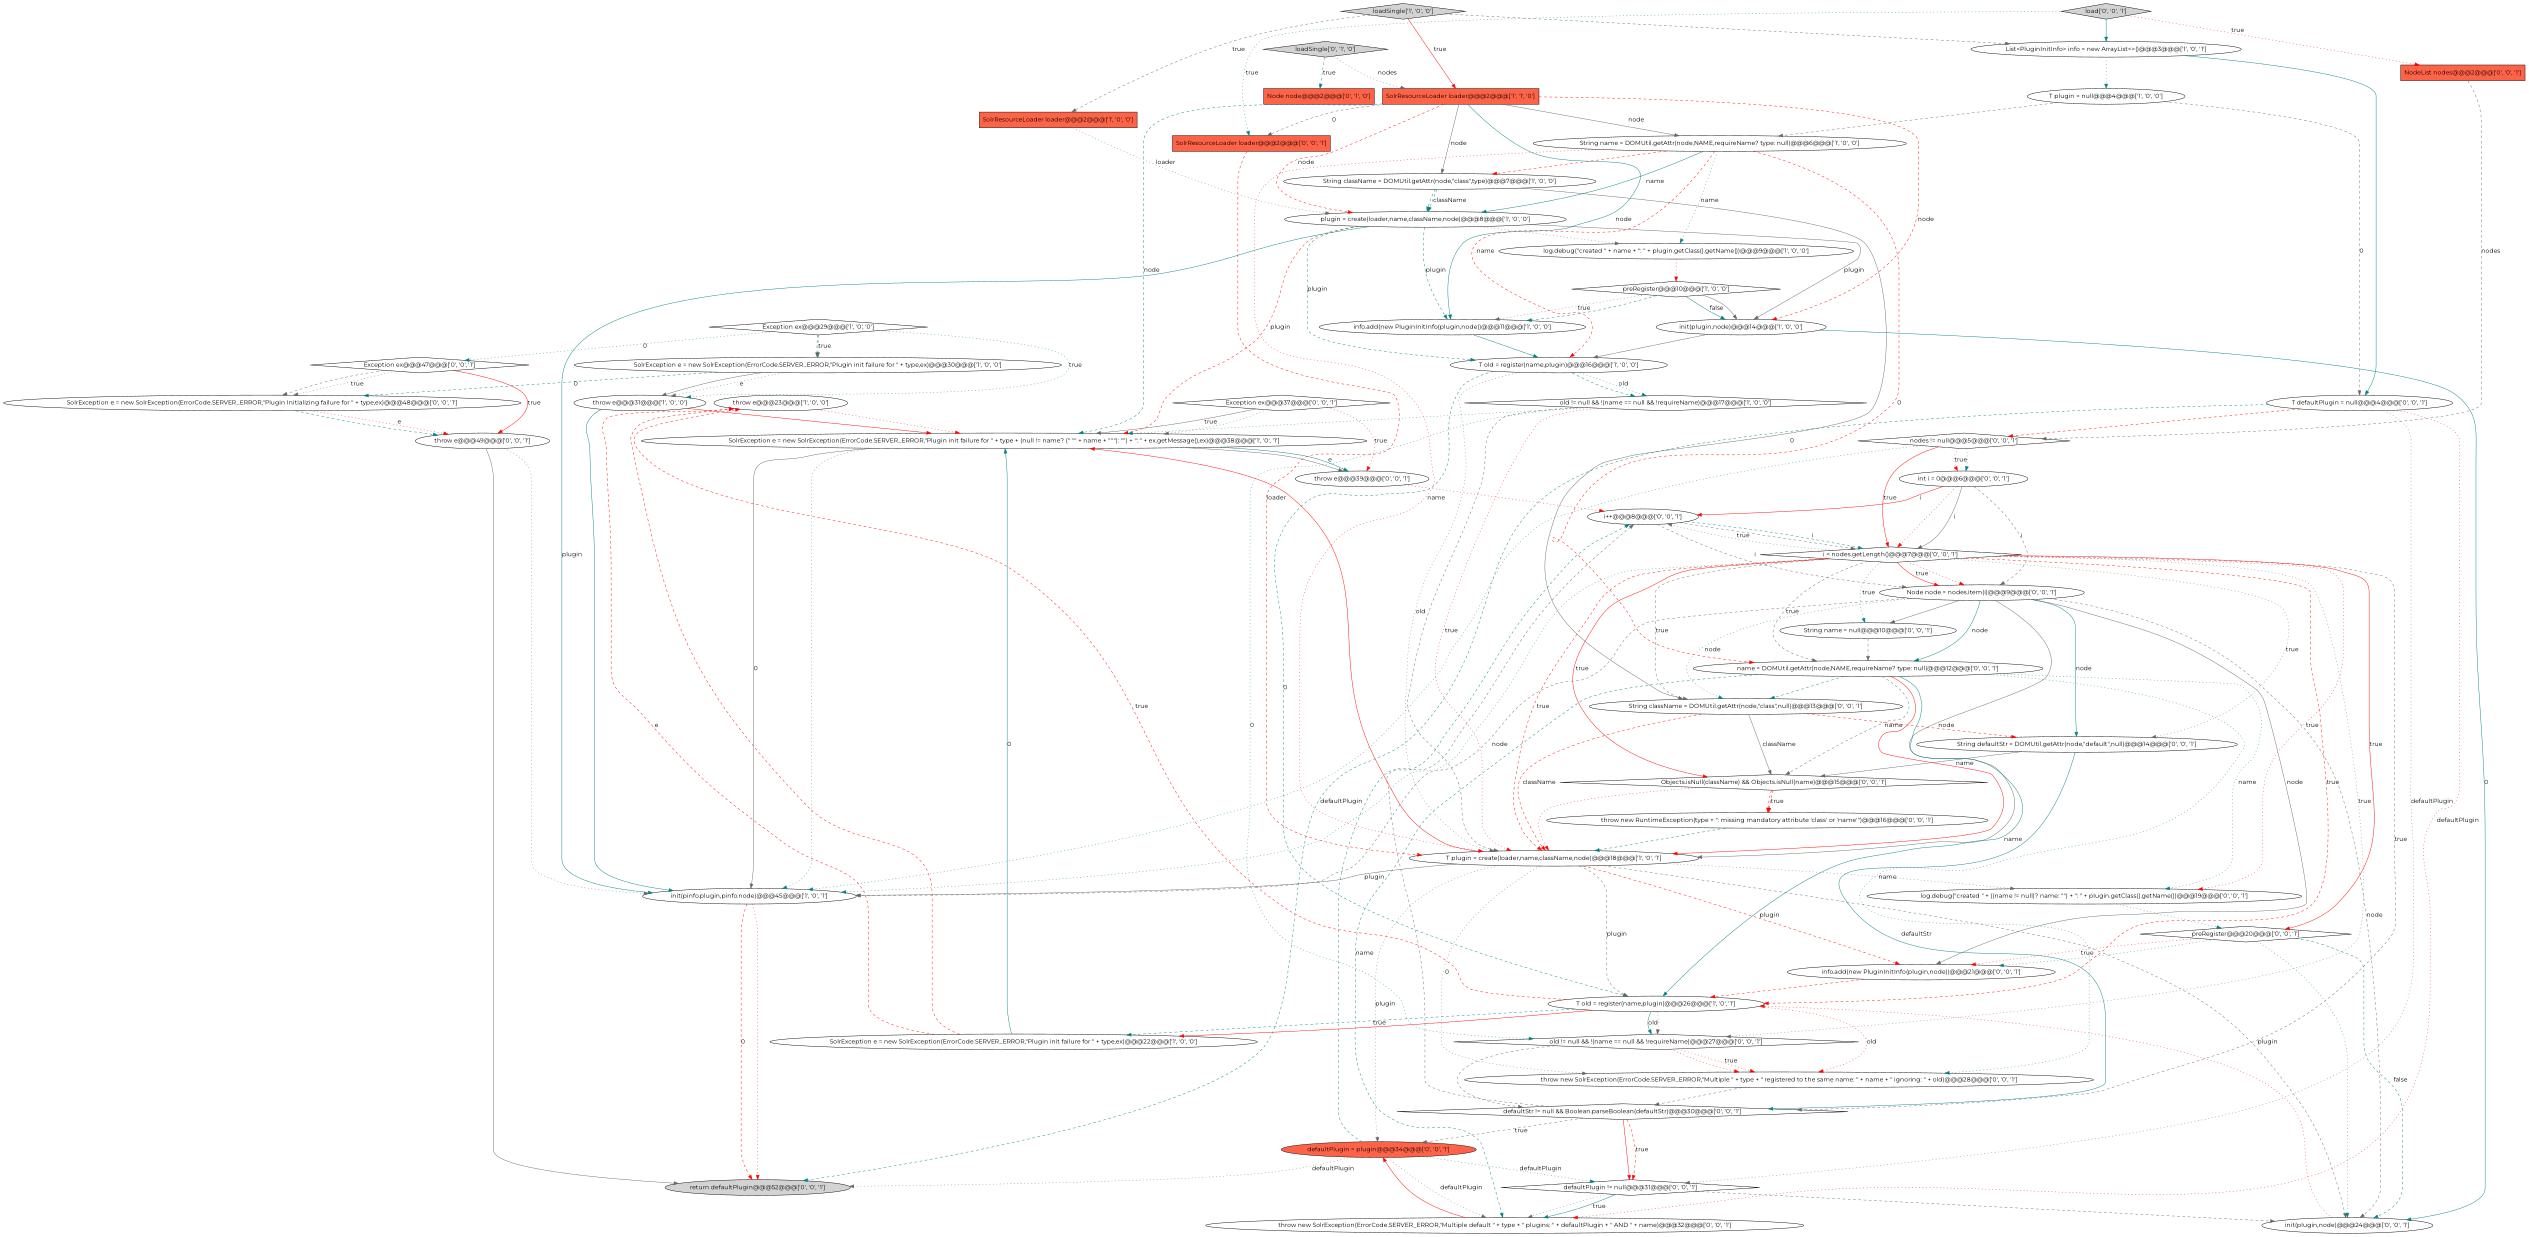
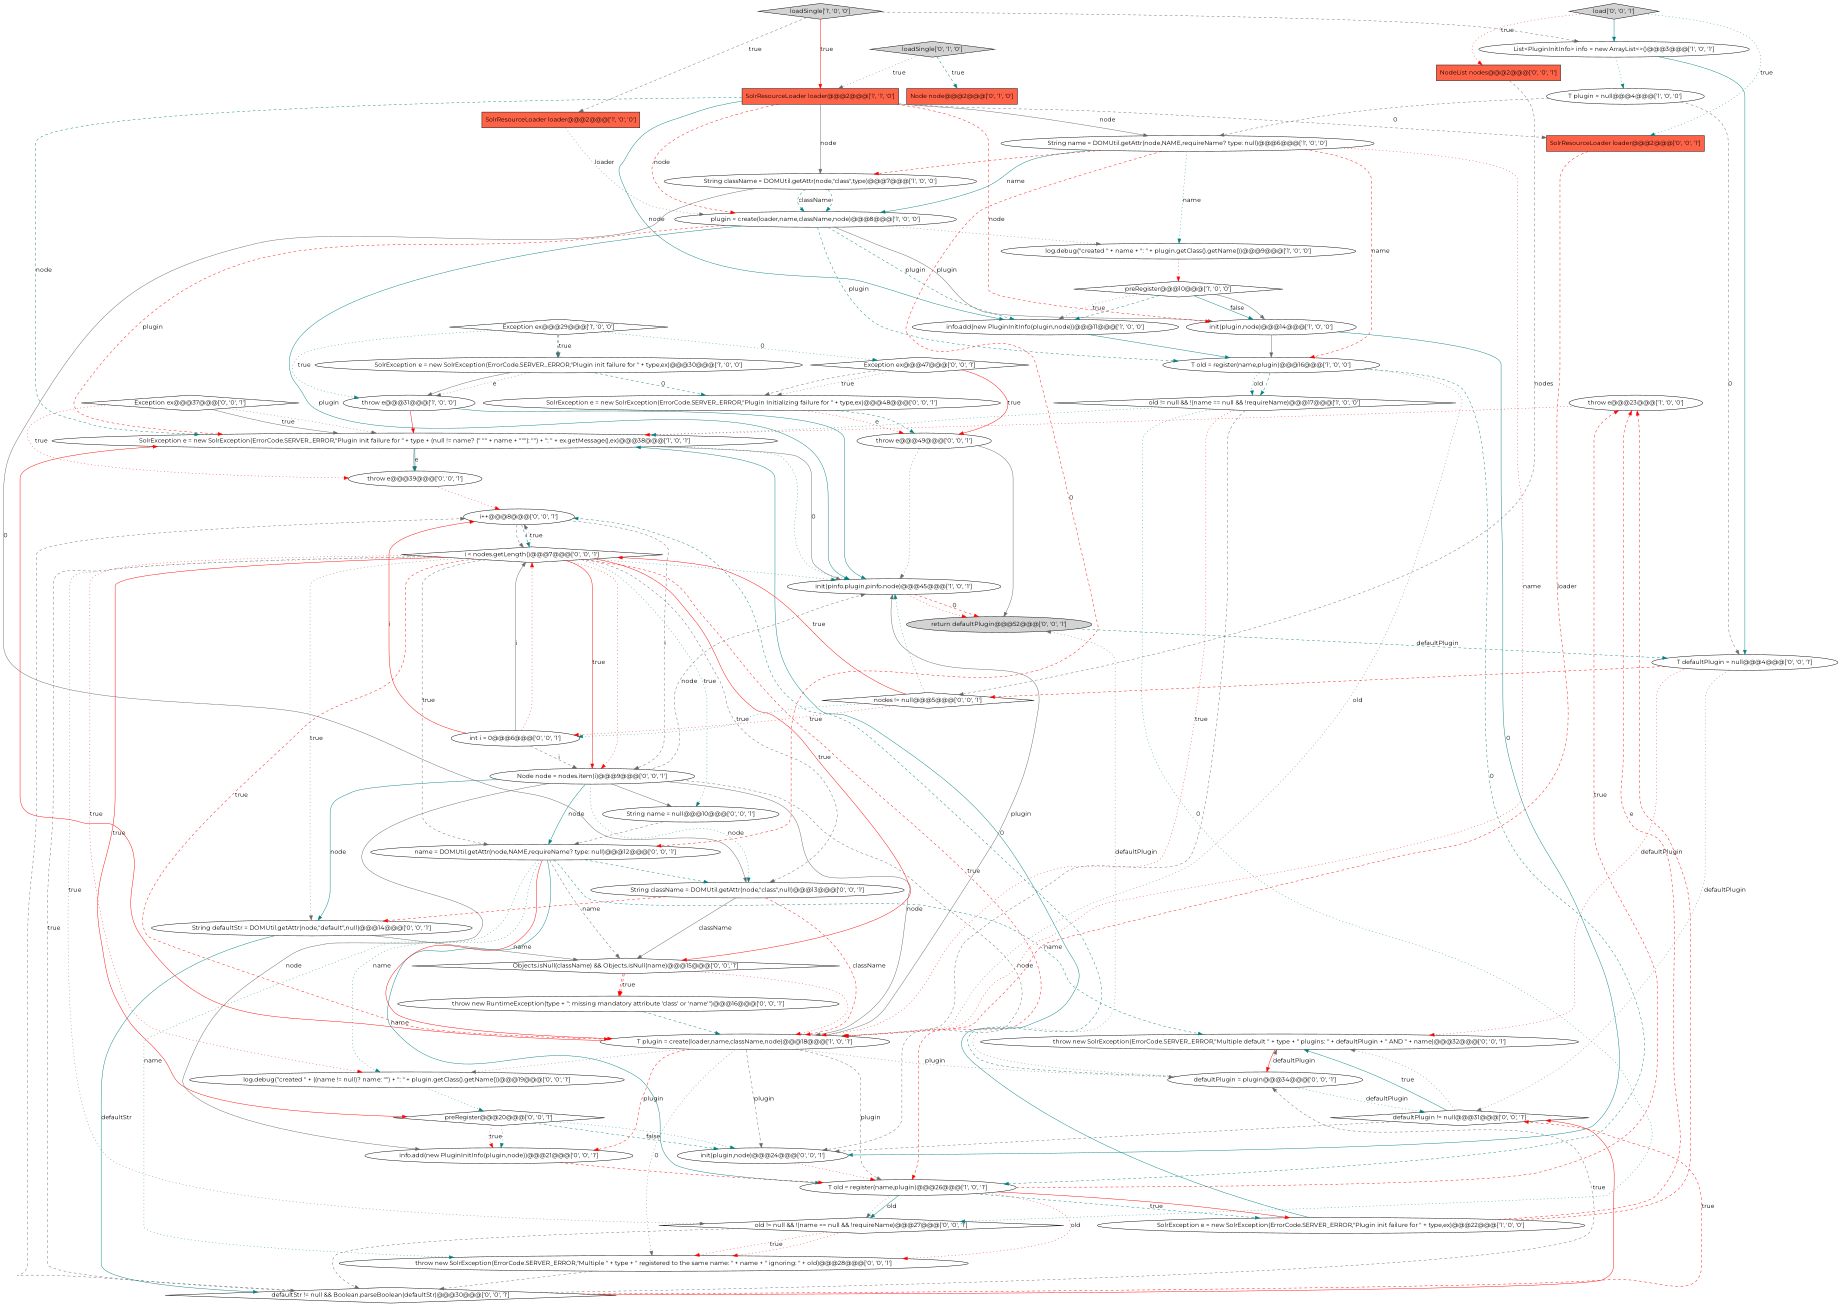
(1387, 73) -> (899, 73)
(1459, 670) -> (1370, 643)
(1379, 1150) -> (1265, 1080)
